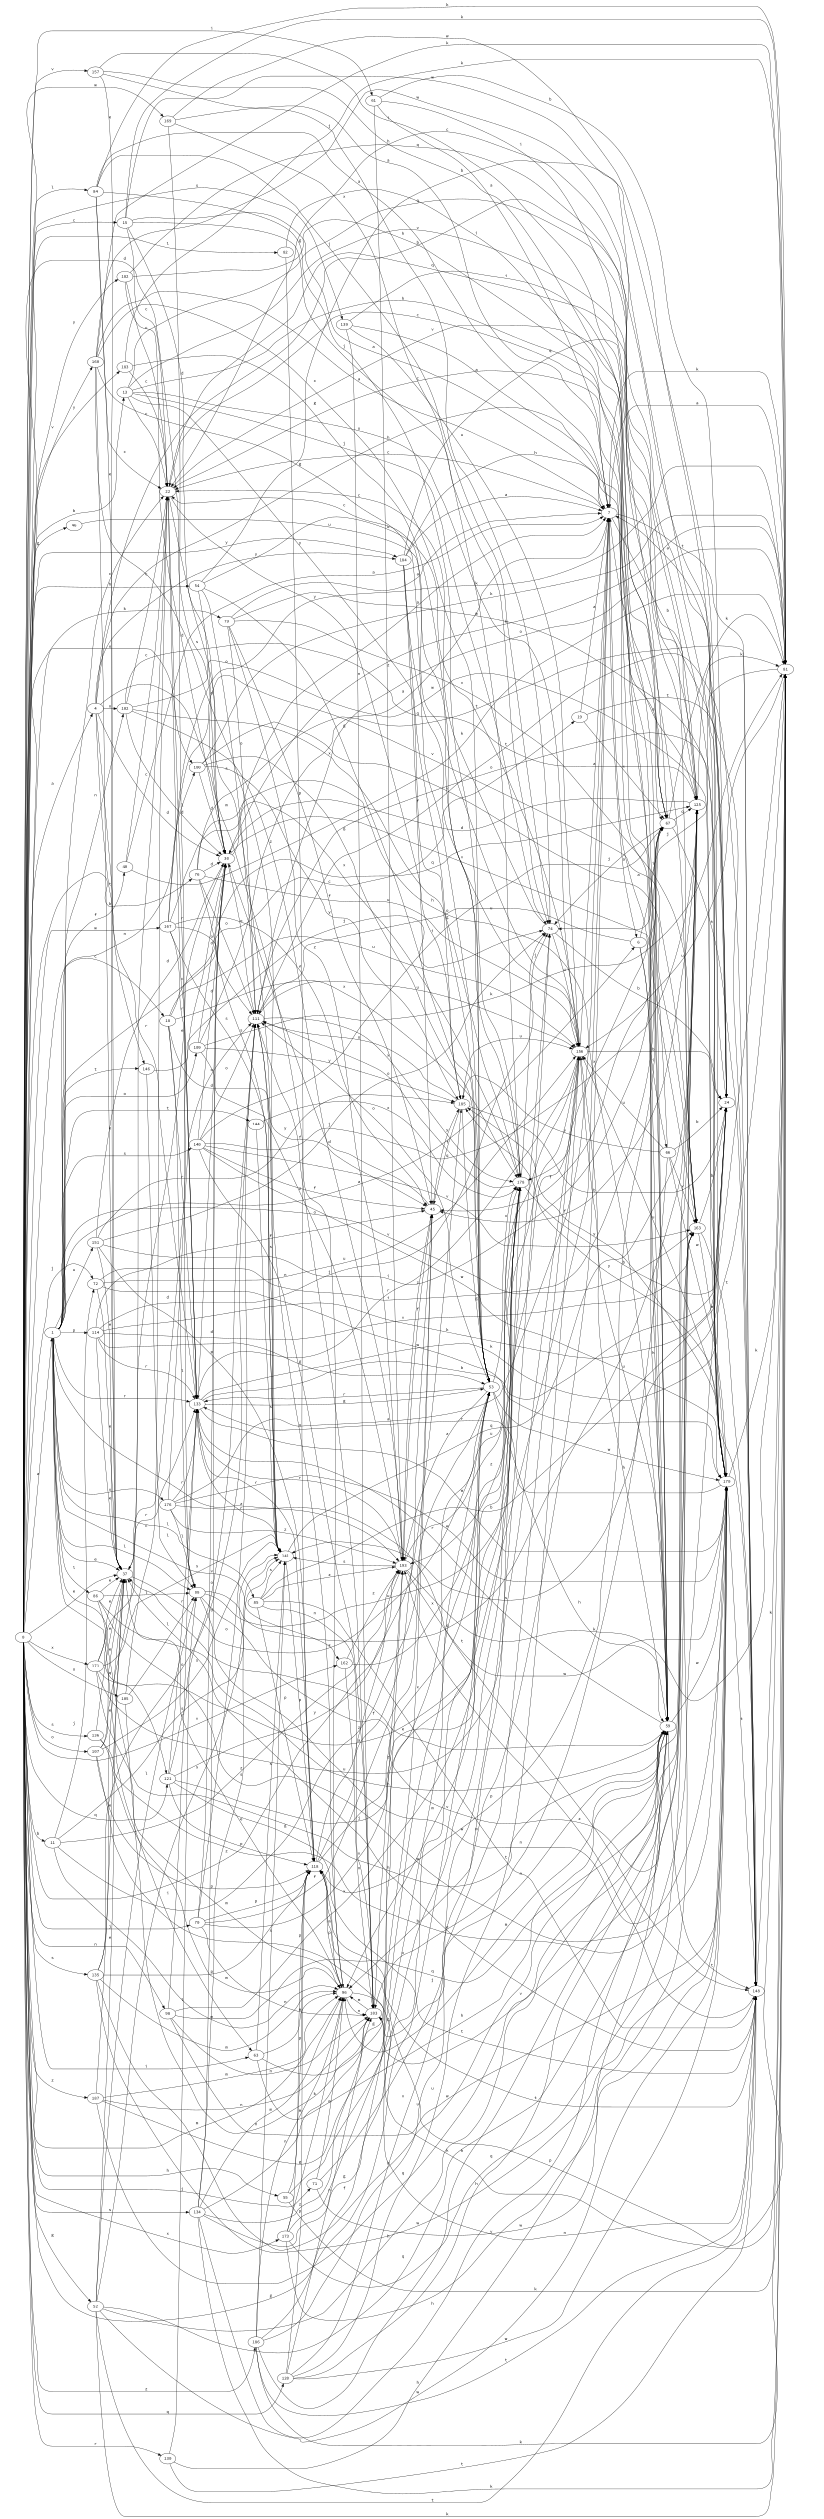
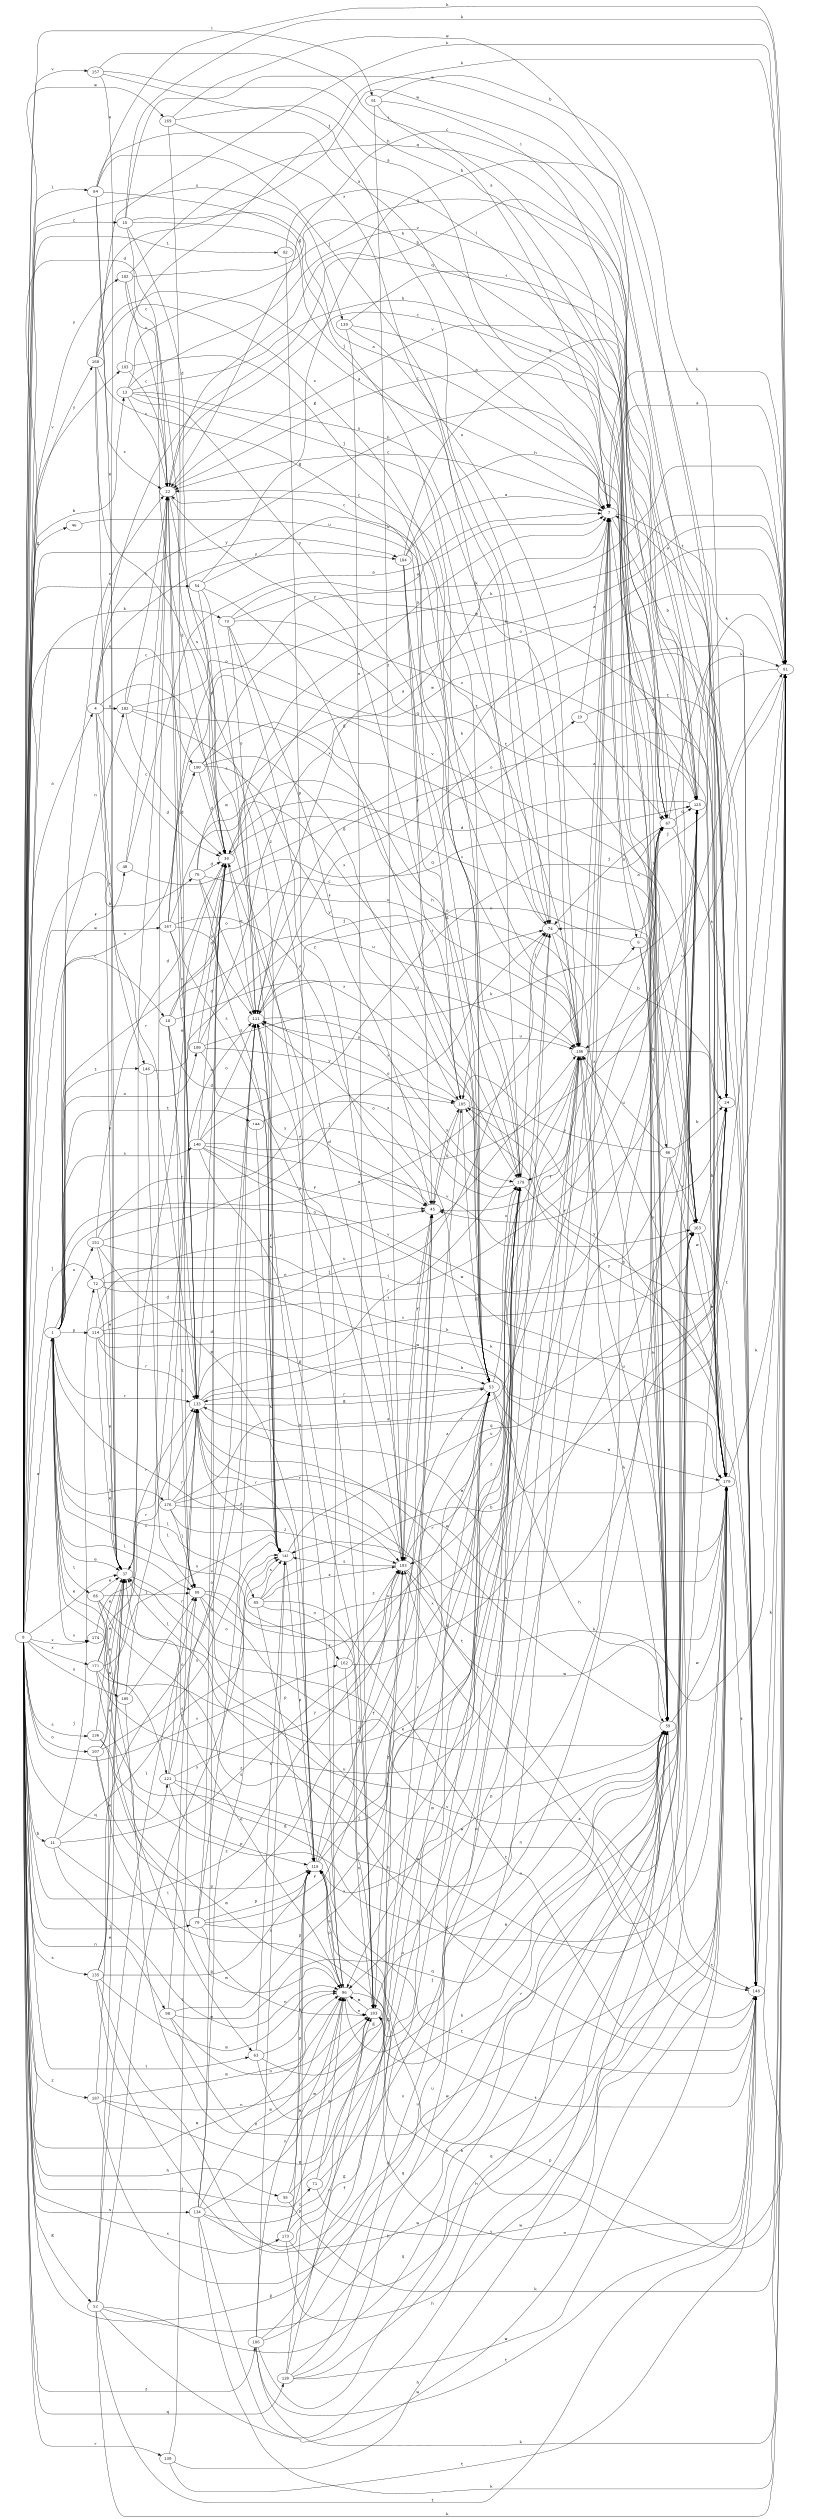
none -> (95, 1638)
(315, 2094) -> (315, 2094)
